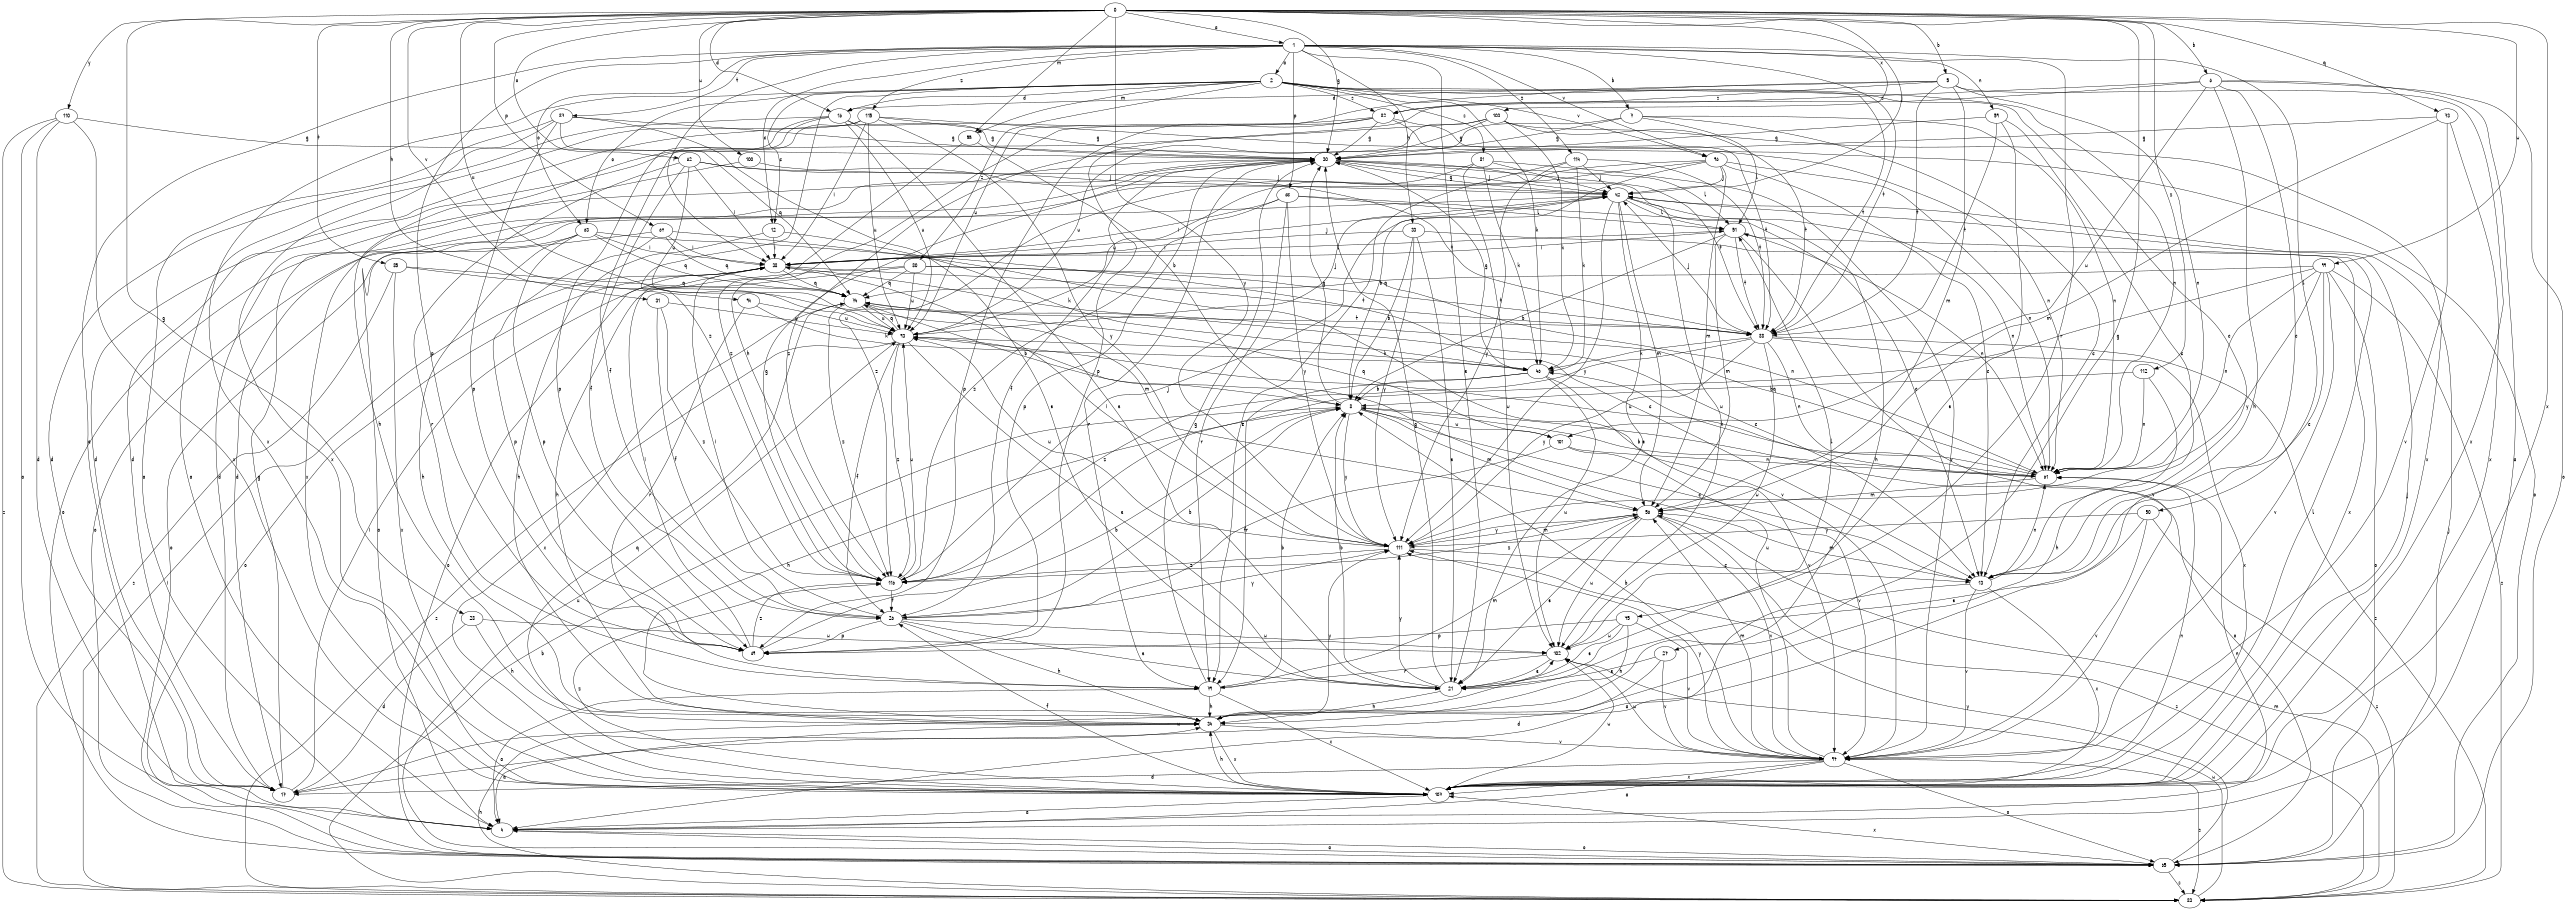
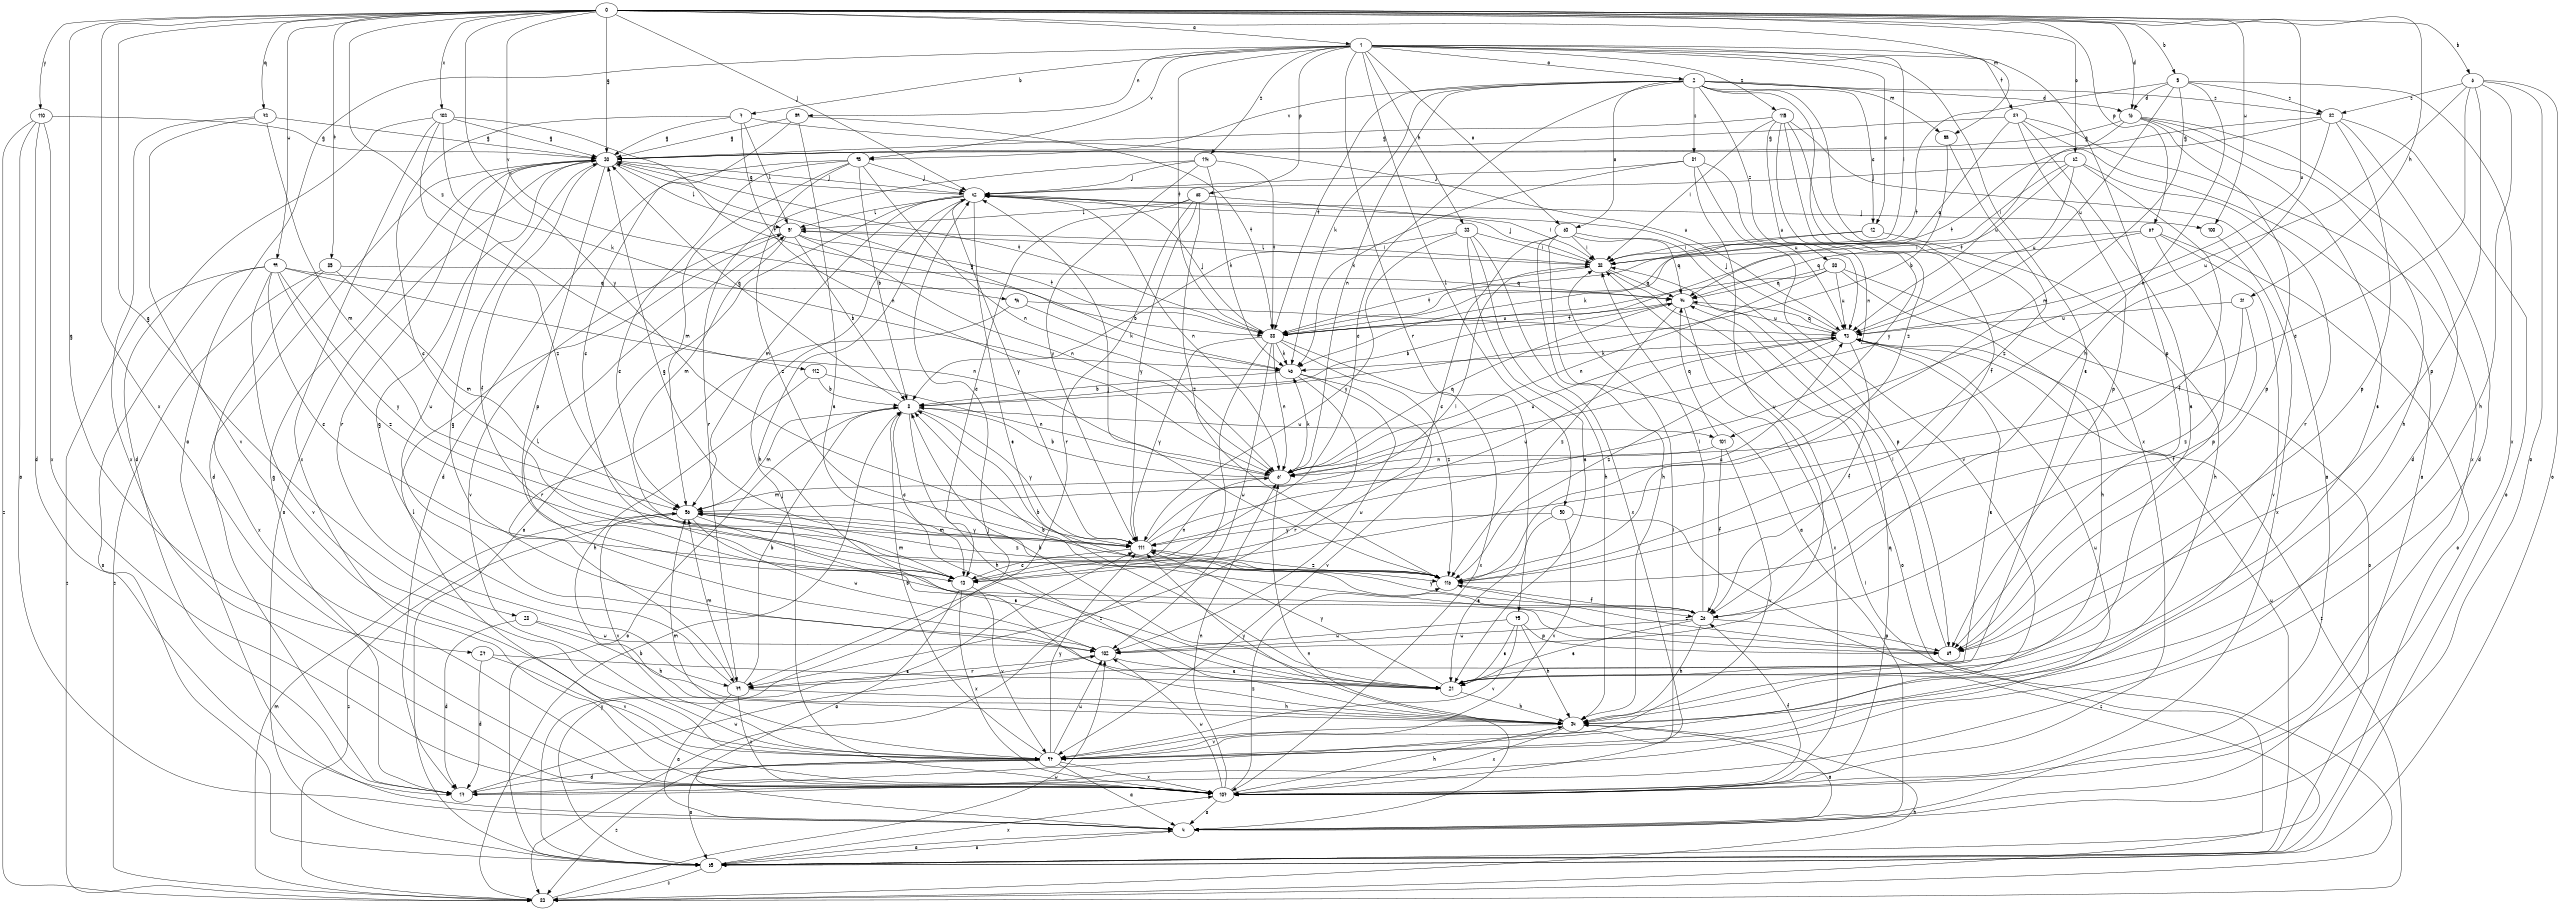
(1716, 160) -> (859, 160)
(1181, 177) -> (1591, 210)
(1408, 340) -> none
none -> (1599, 444)
